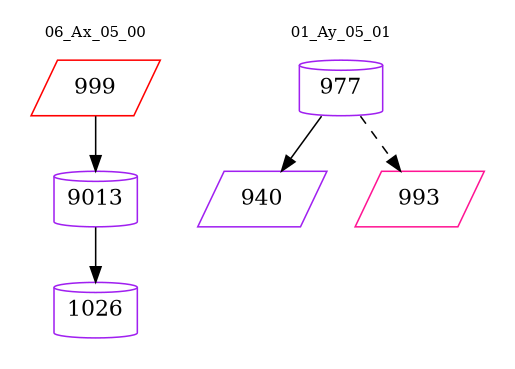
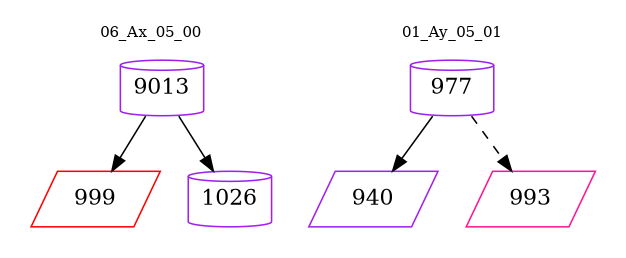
(96, 136) -> (133, 137)
